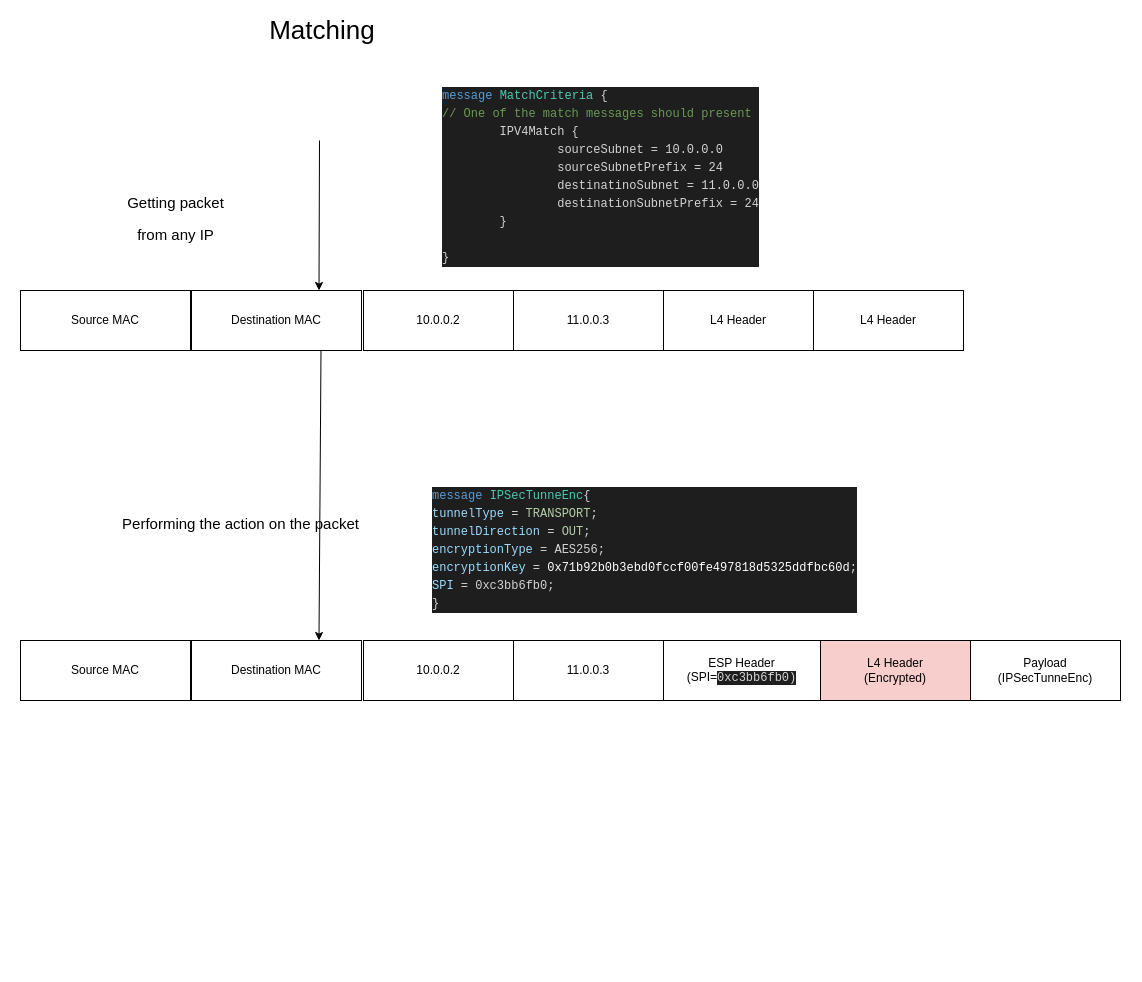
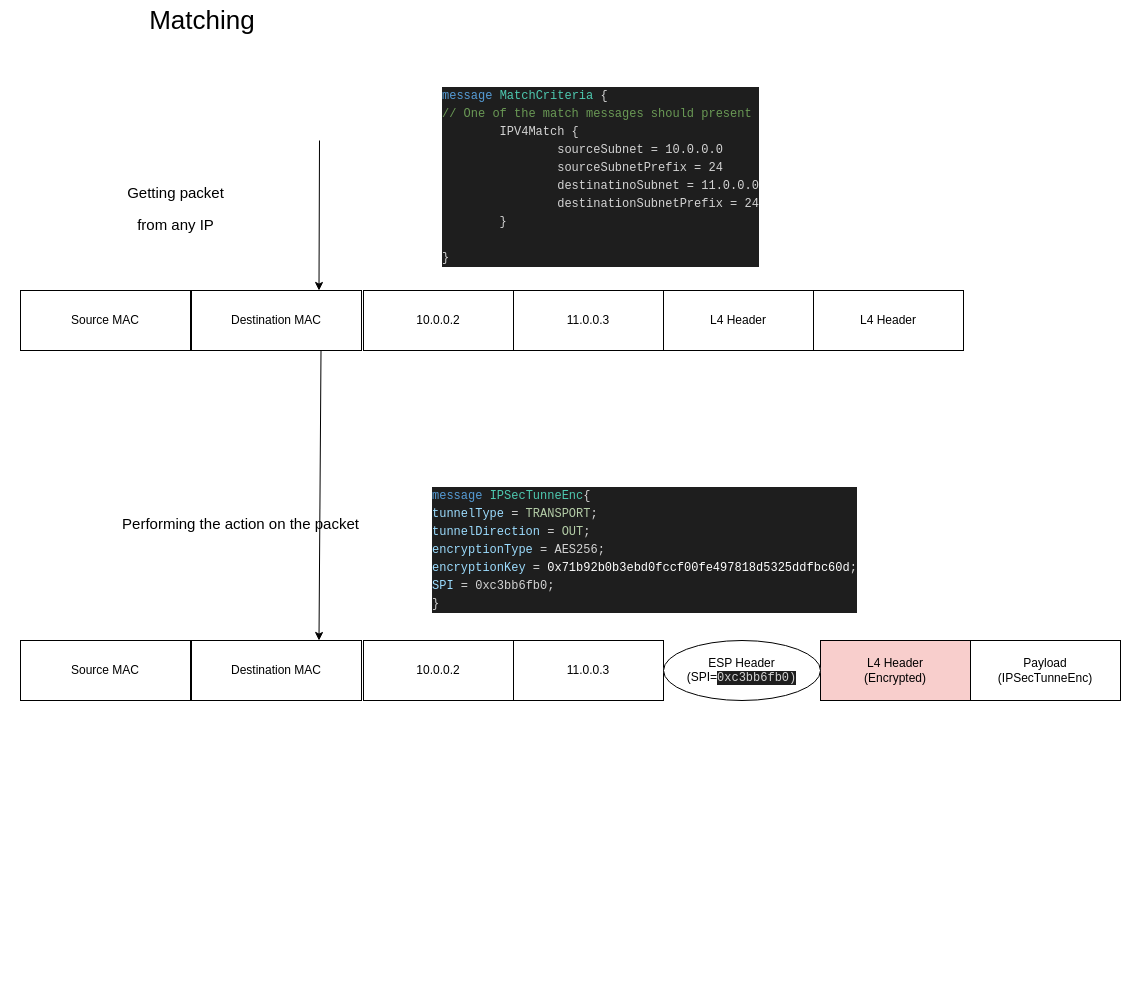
(326, 31) -> (206, 21)
(176, 216) -> (176, 206)
(742, 671) -> (742, 671)
